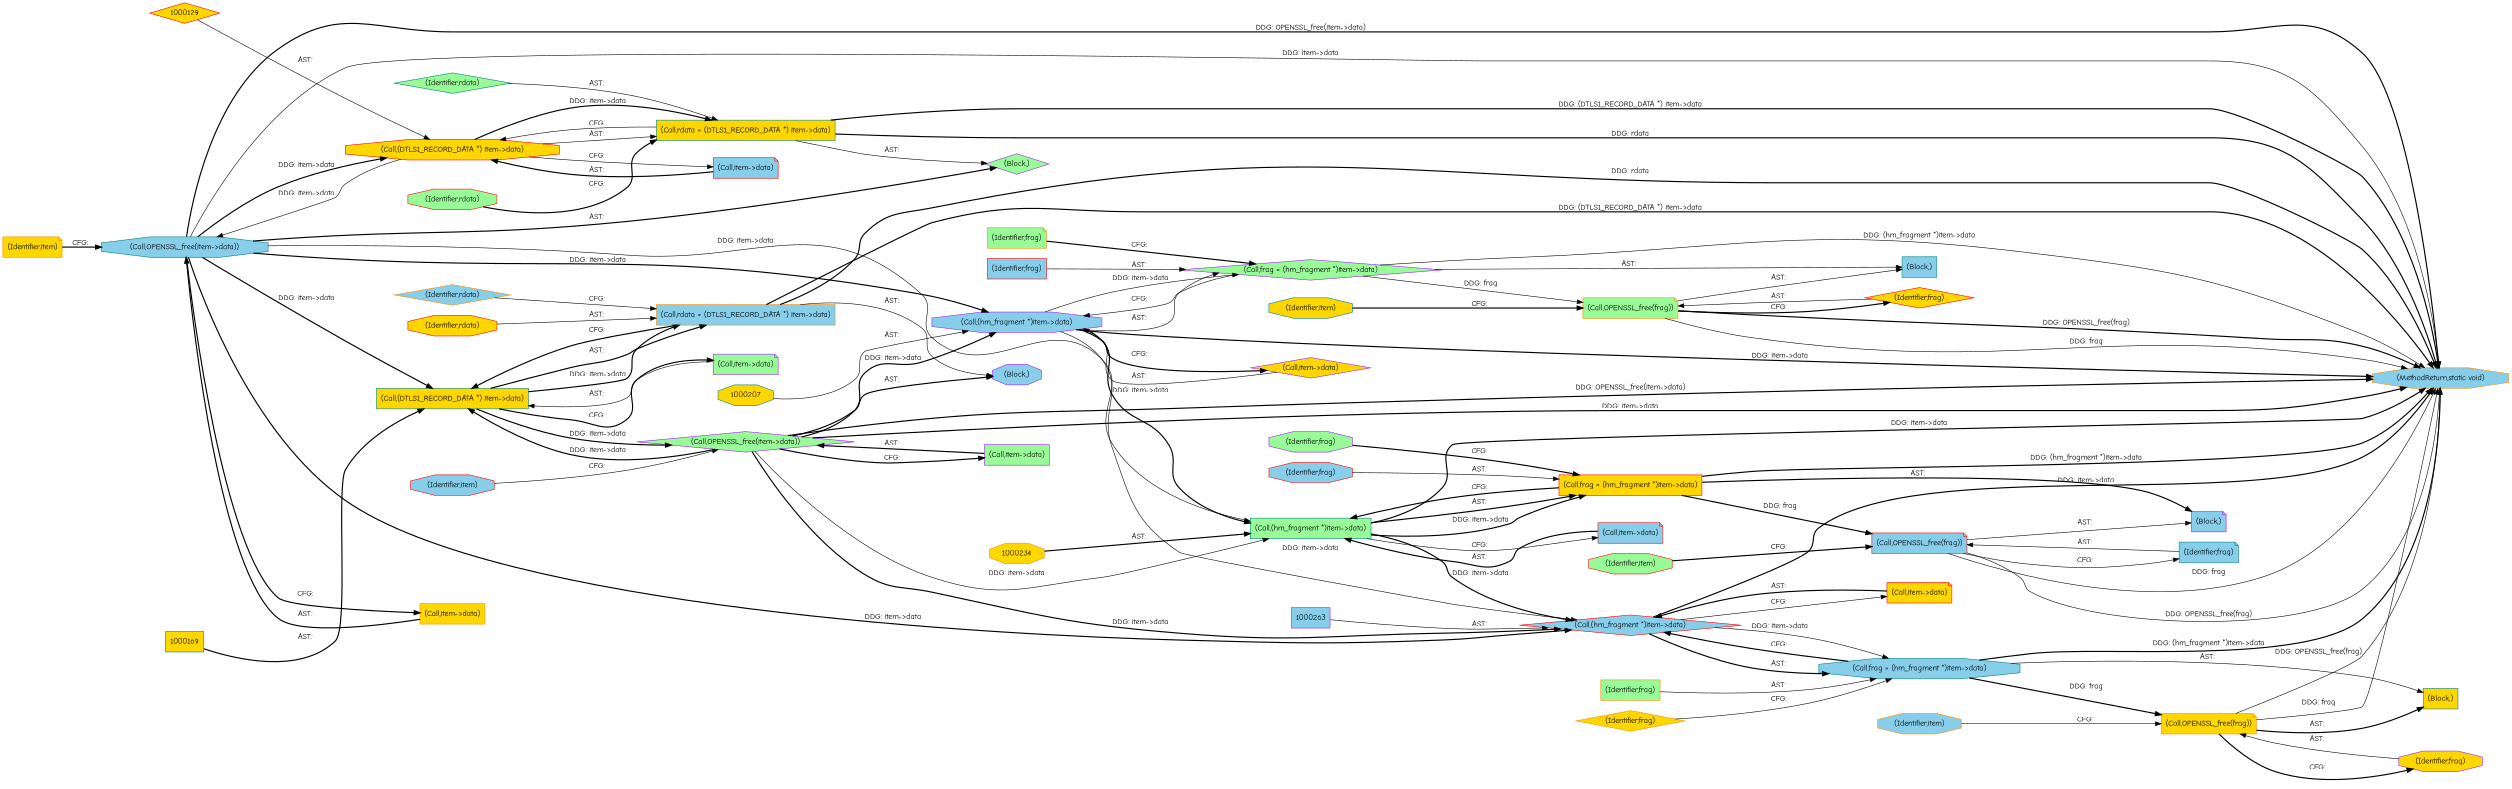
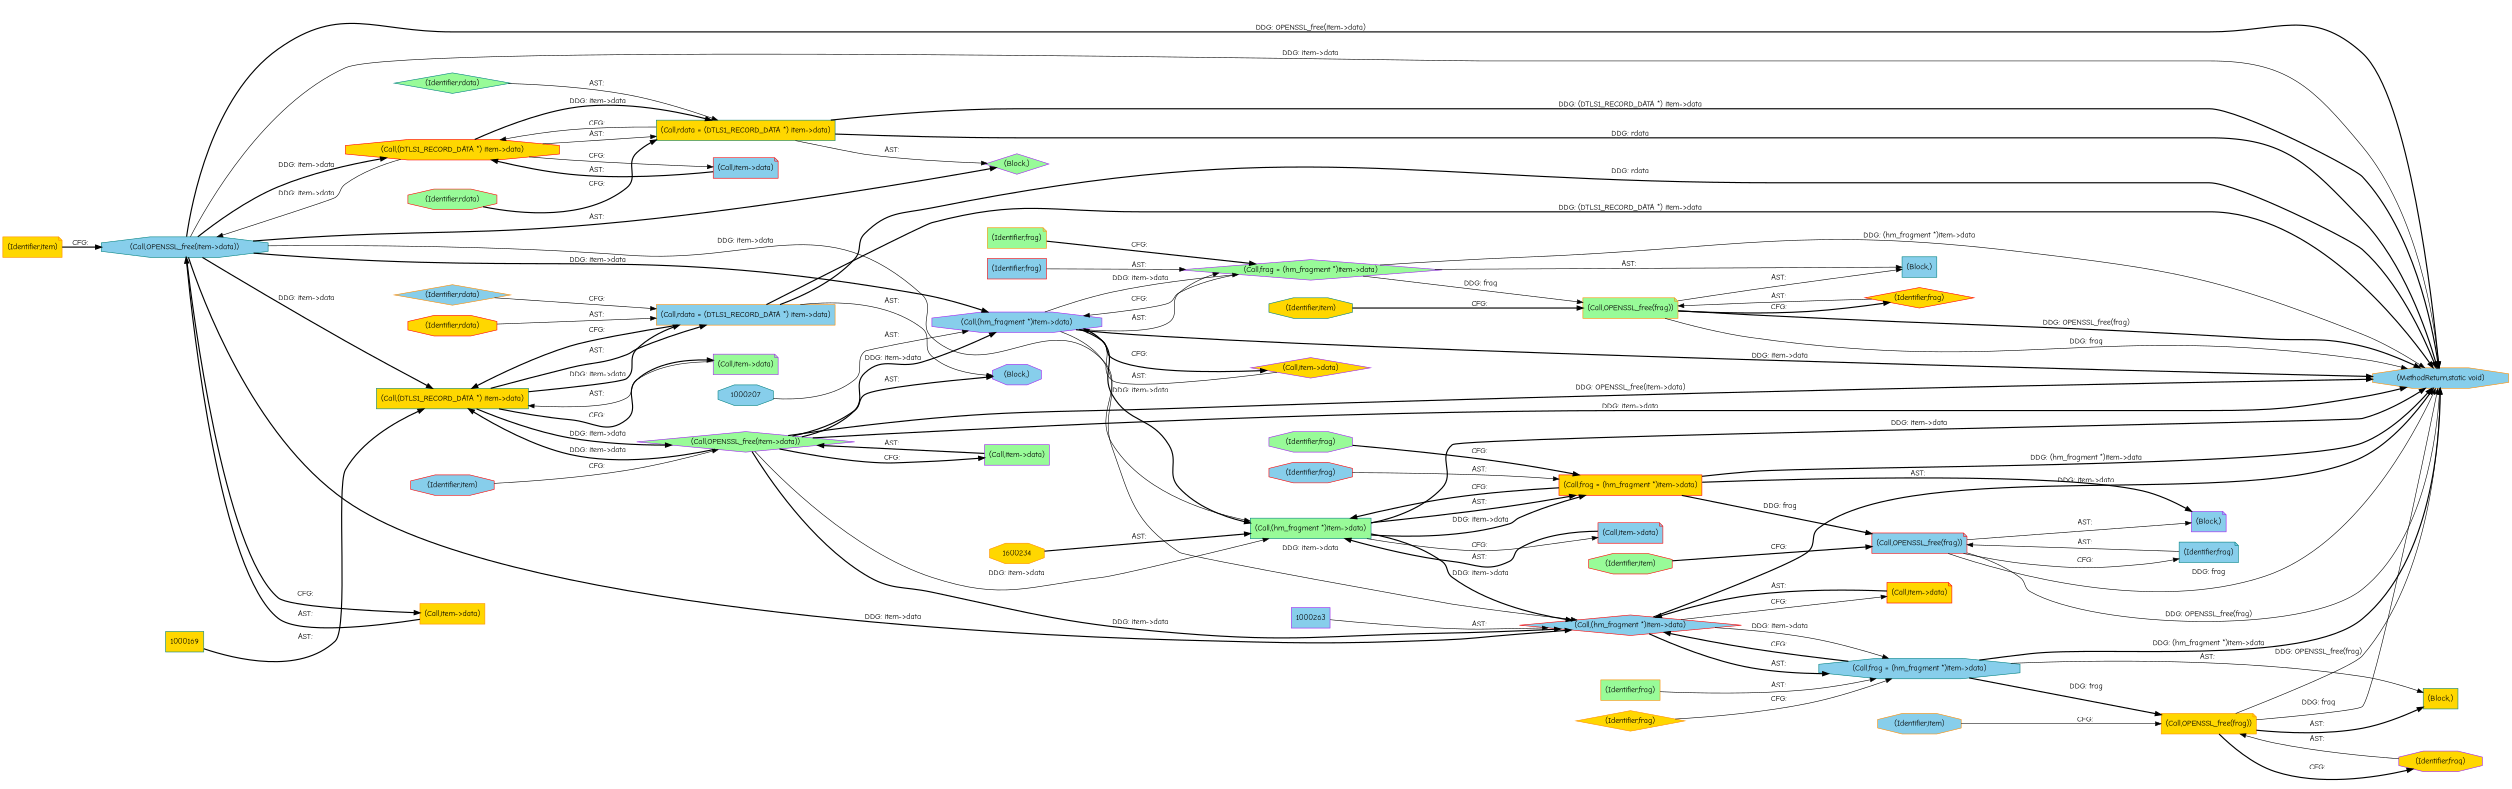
(185, 13) -> none
(746, 395) -> (746, 395)
(1017, 553) -> (1017, 553)
